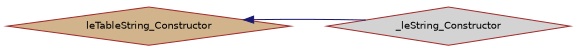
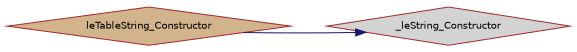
(310, 19) -> (299, 33)
